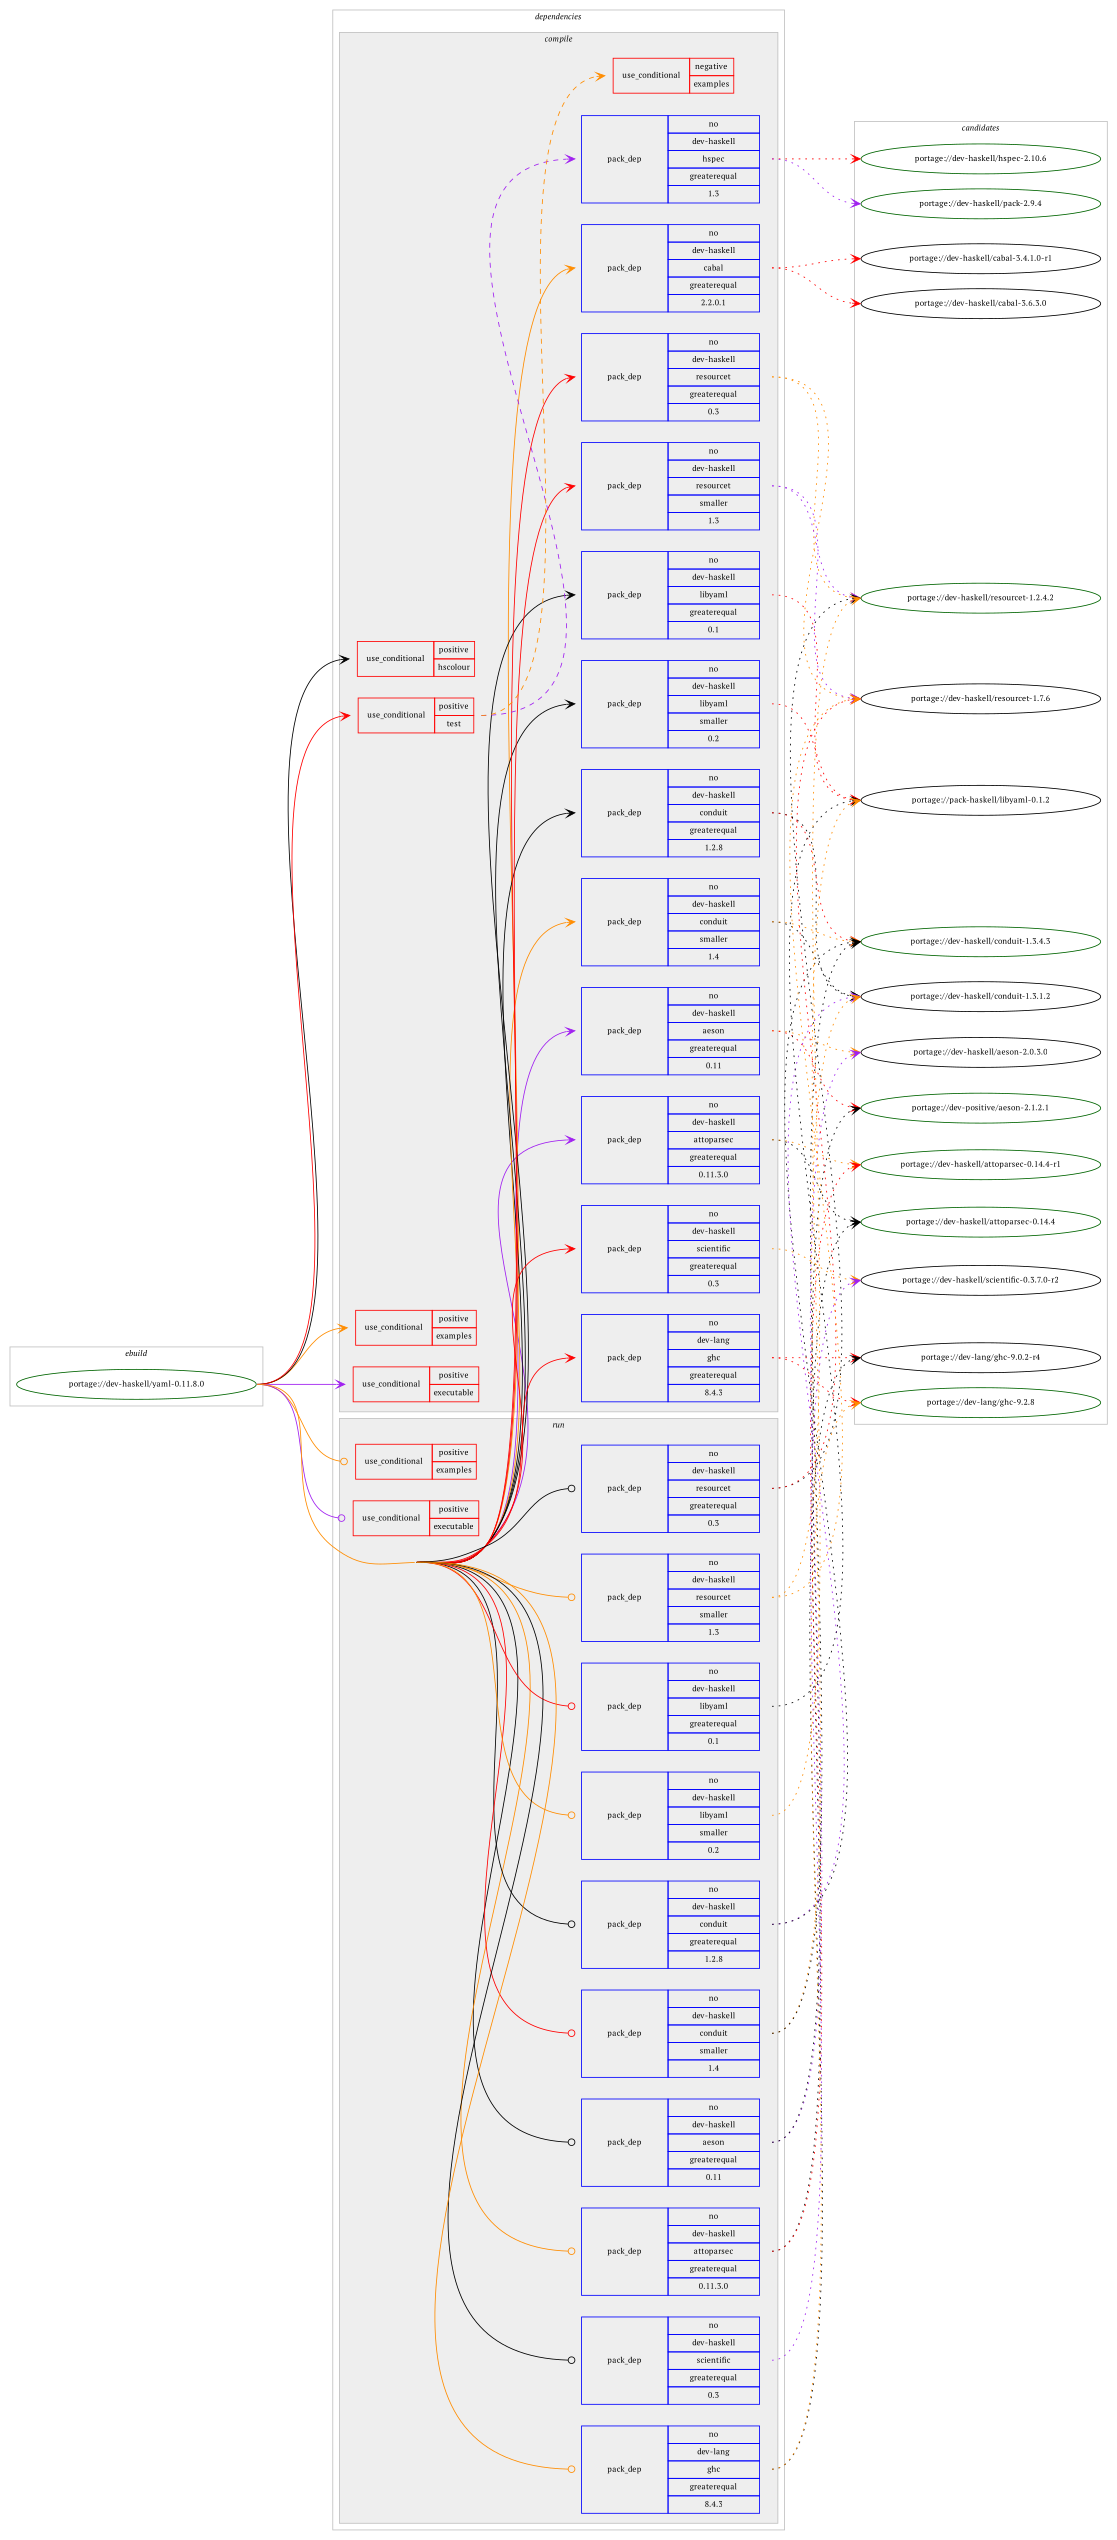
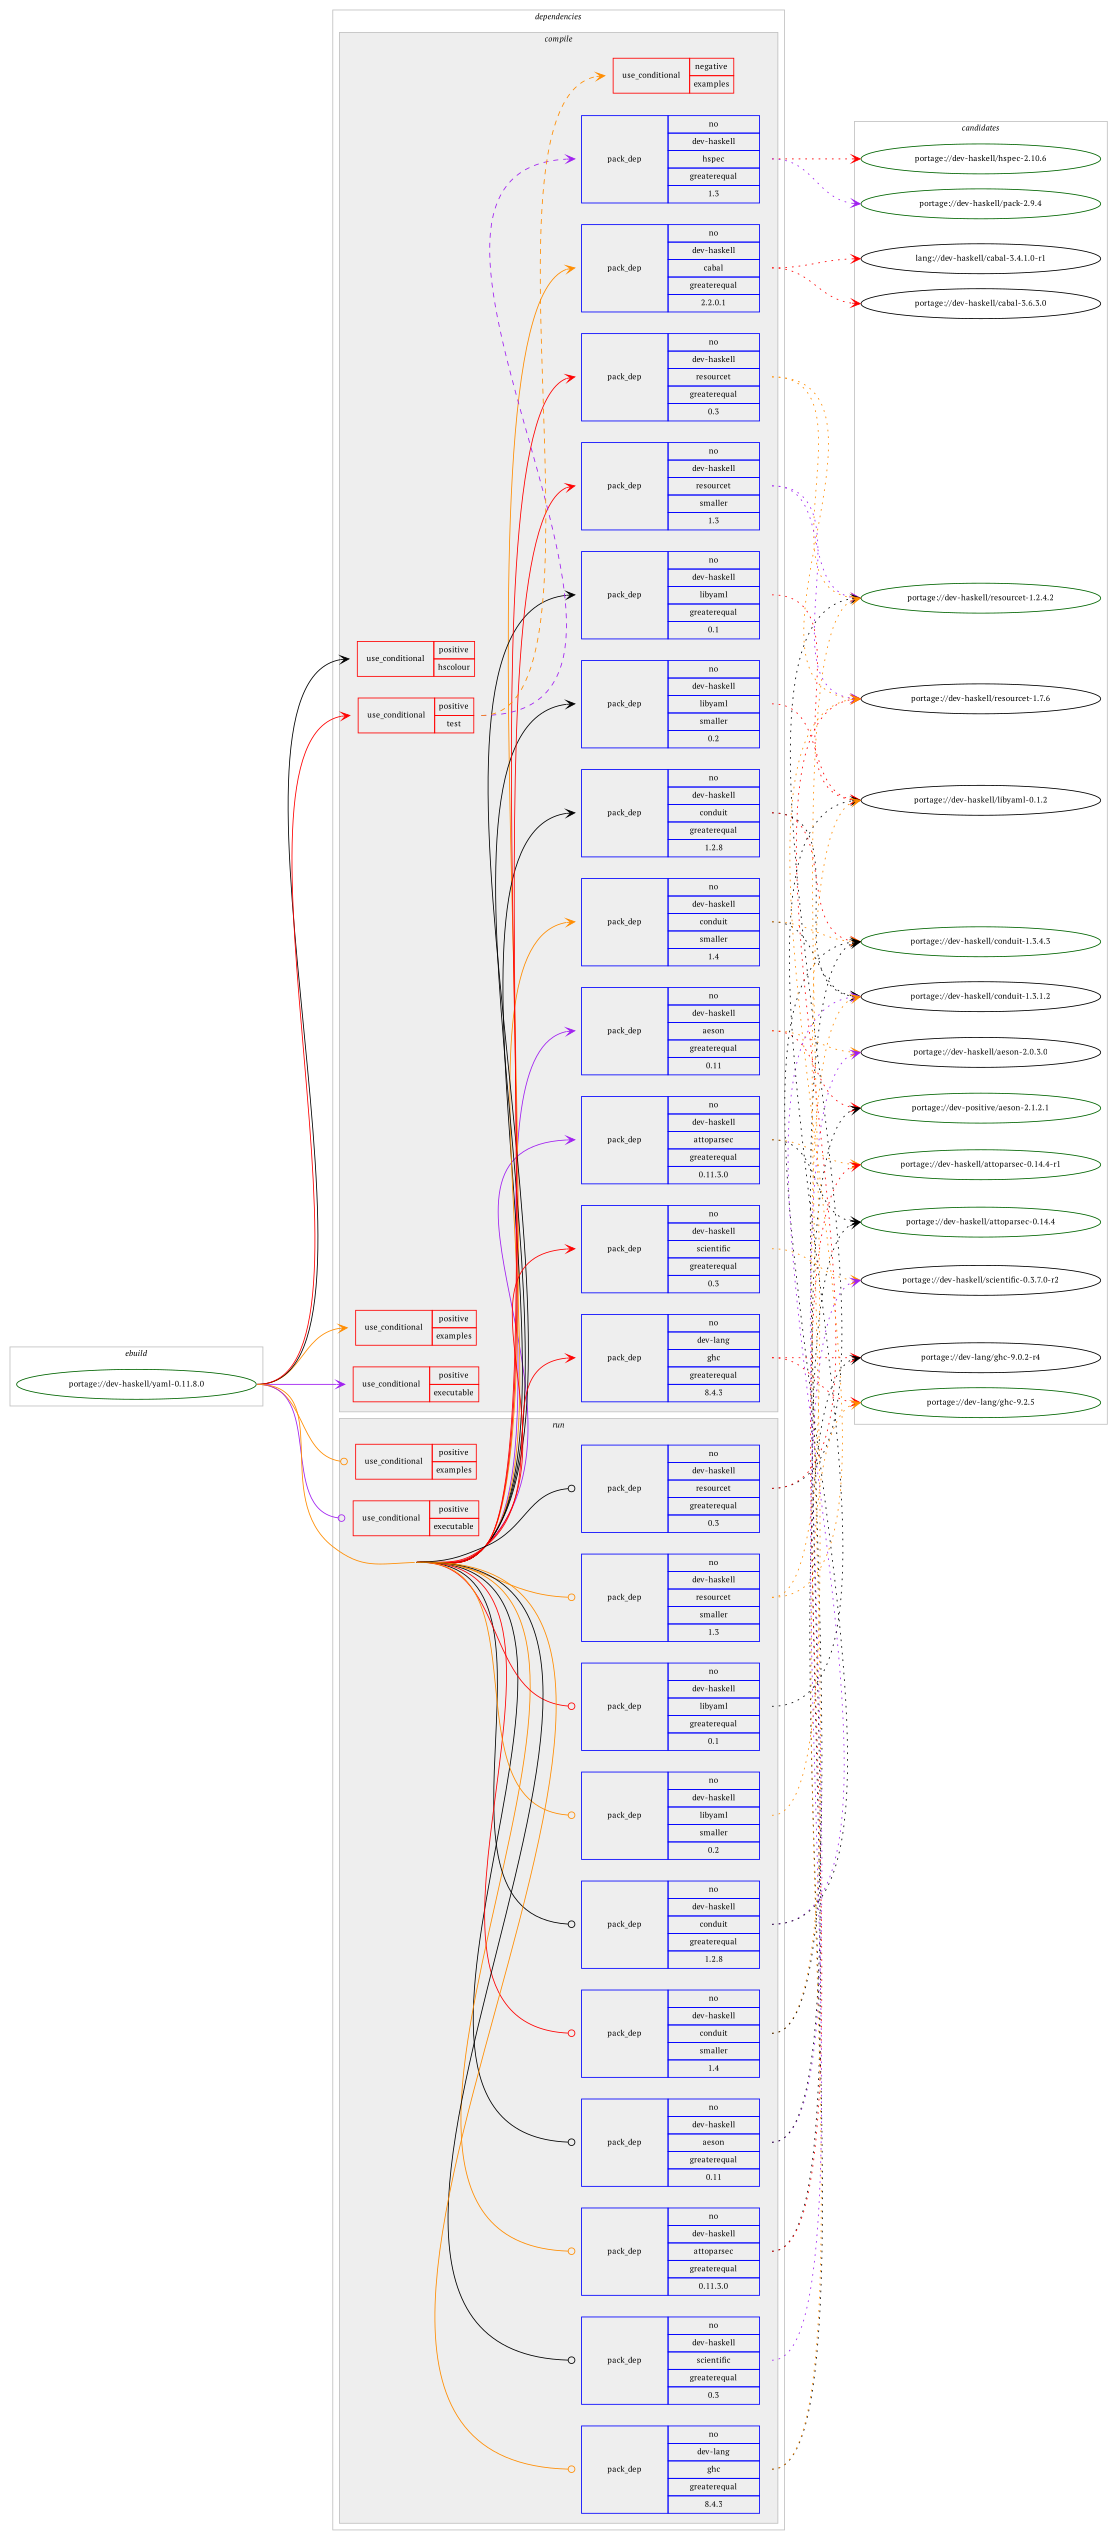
(981, 259) -> (981, 259)
(981, 800) -> (981, 800)
(981, 1403) -> (981, 1403)
